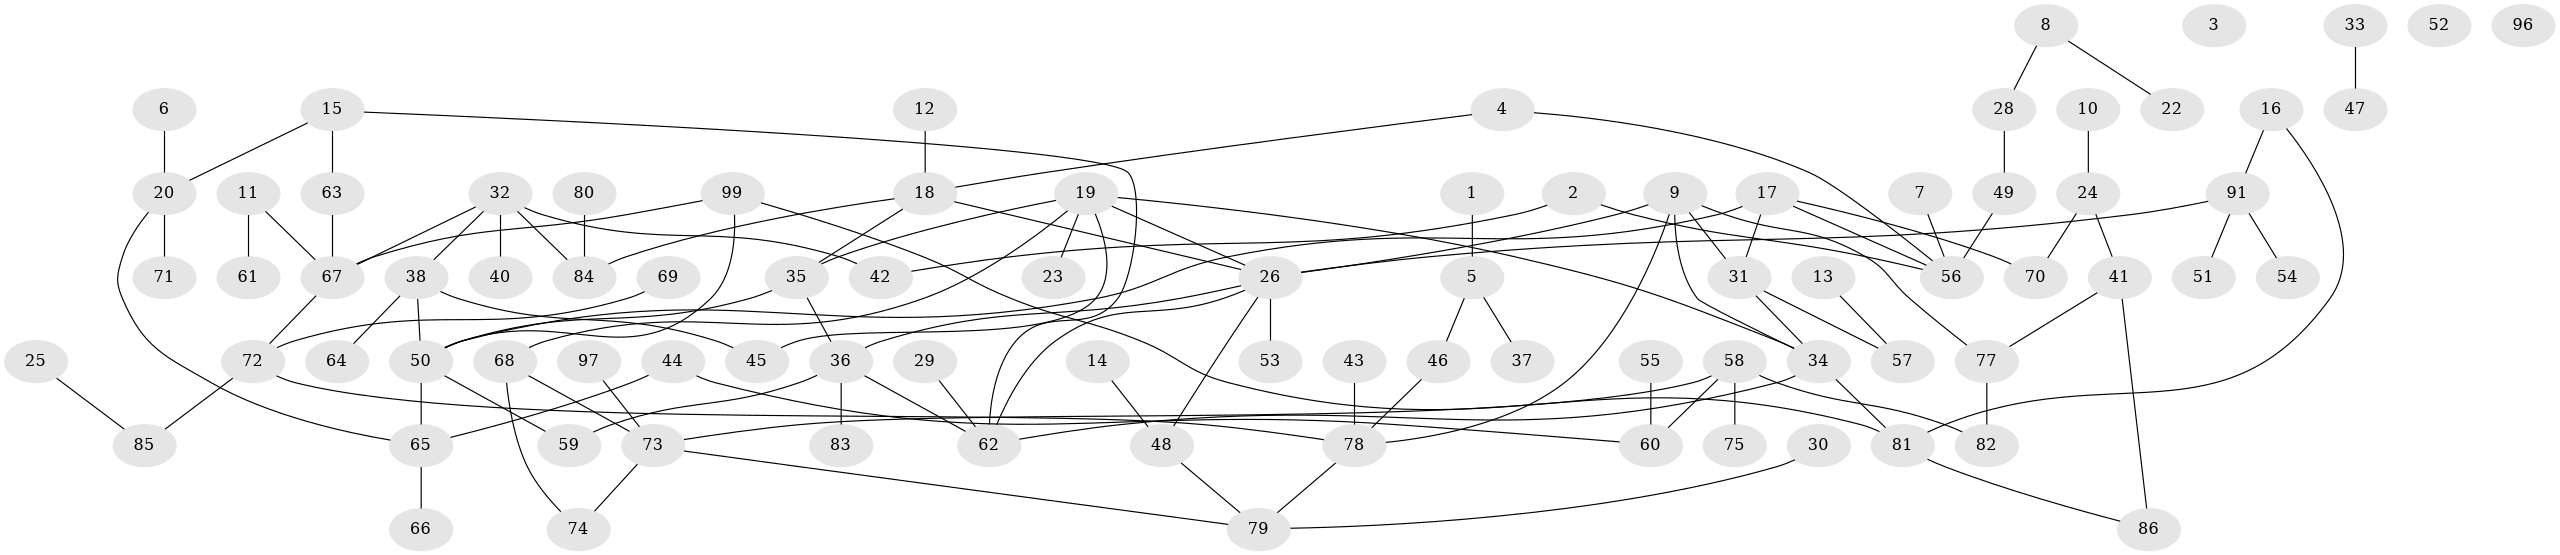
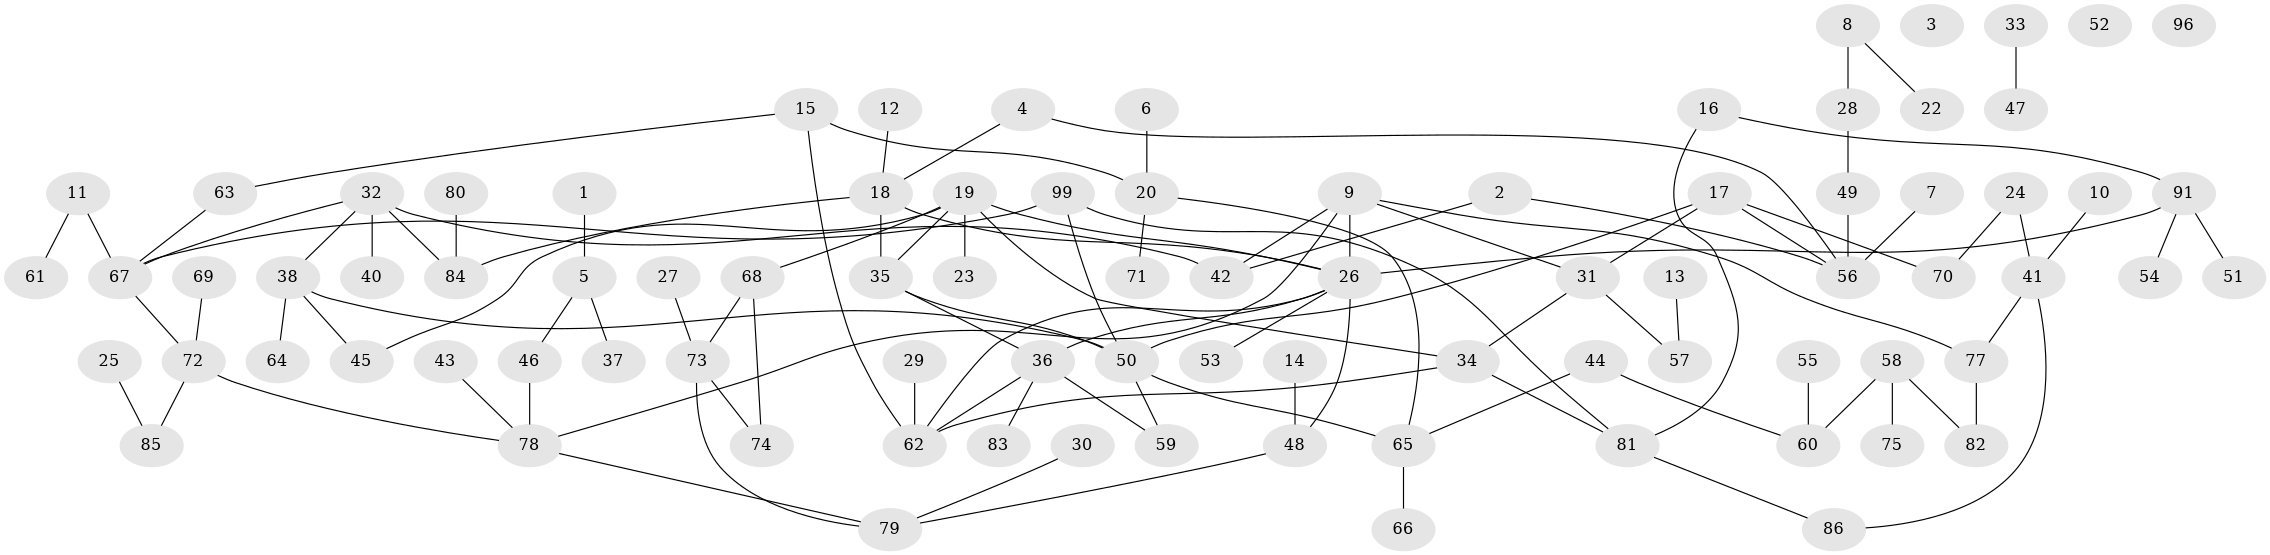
(2088, 152) -> (2063, 240)
(1706, 304) -> (1279, 240)
(589, 362) -> (668, 278)
(1199, 415) -> none
